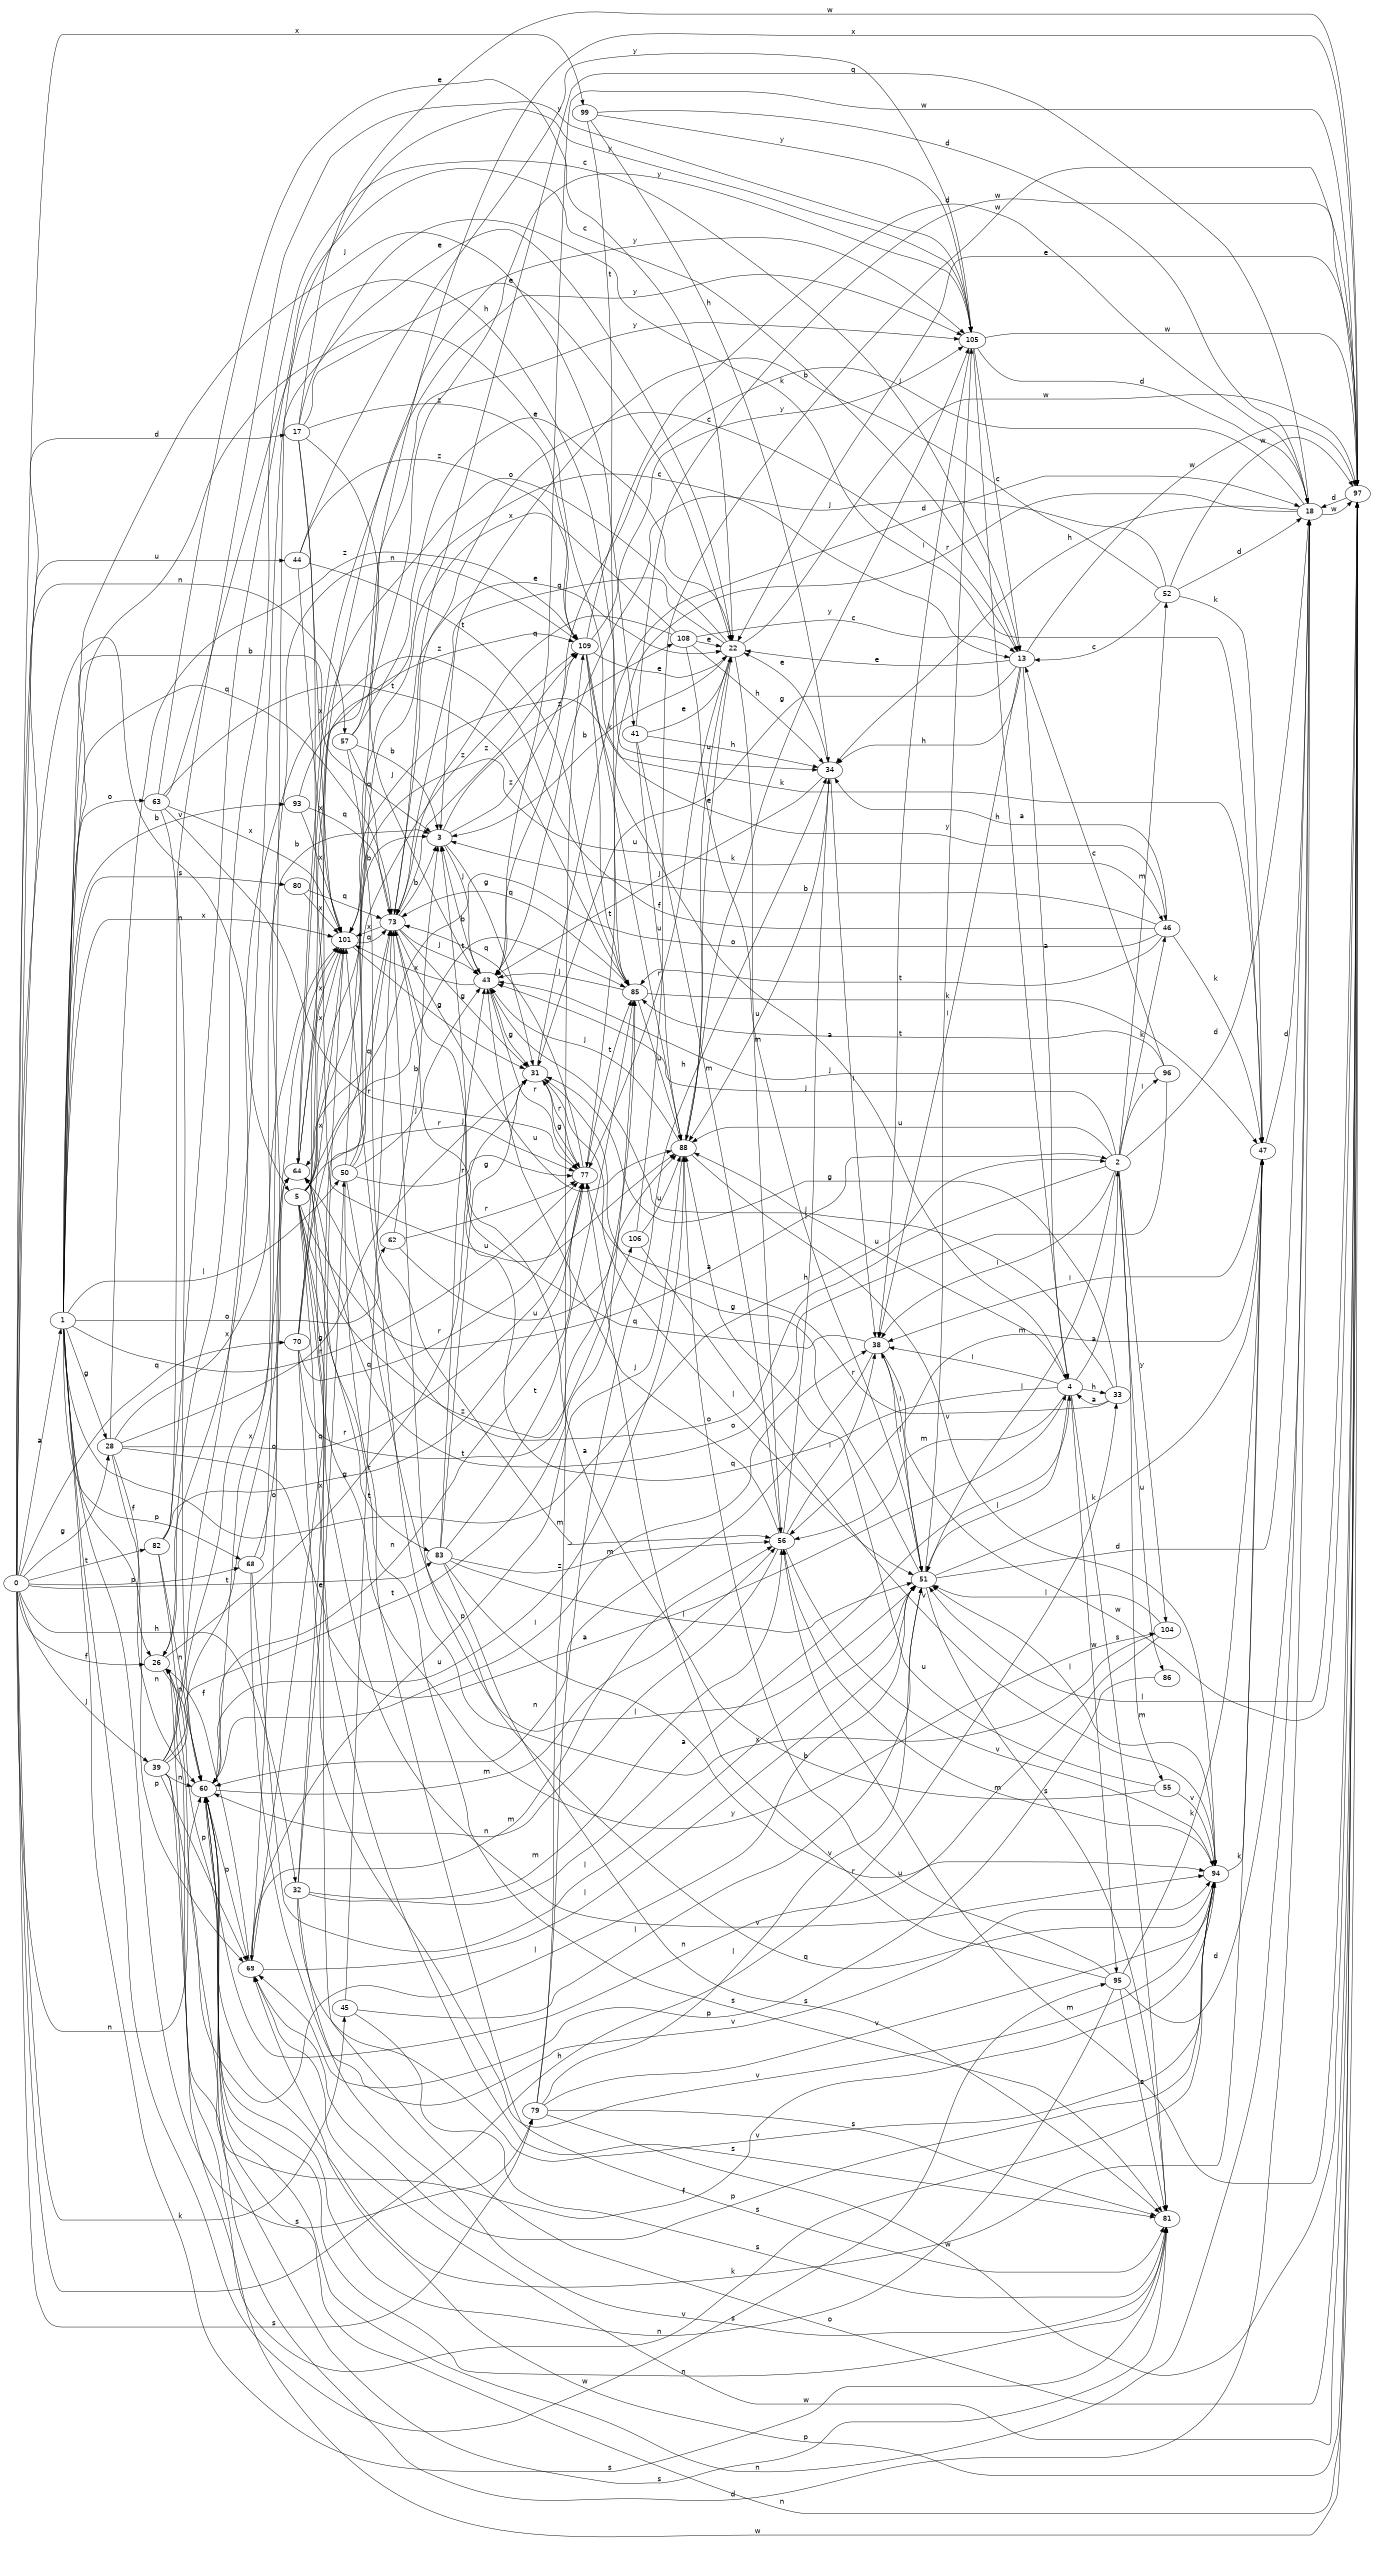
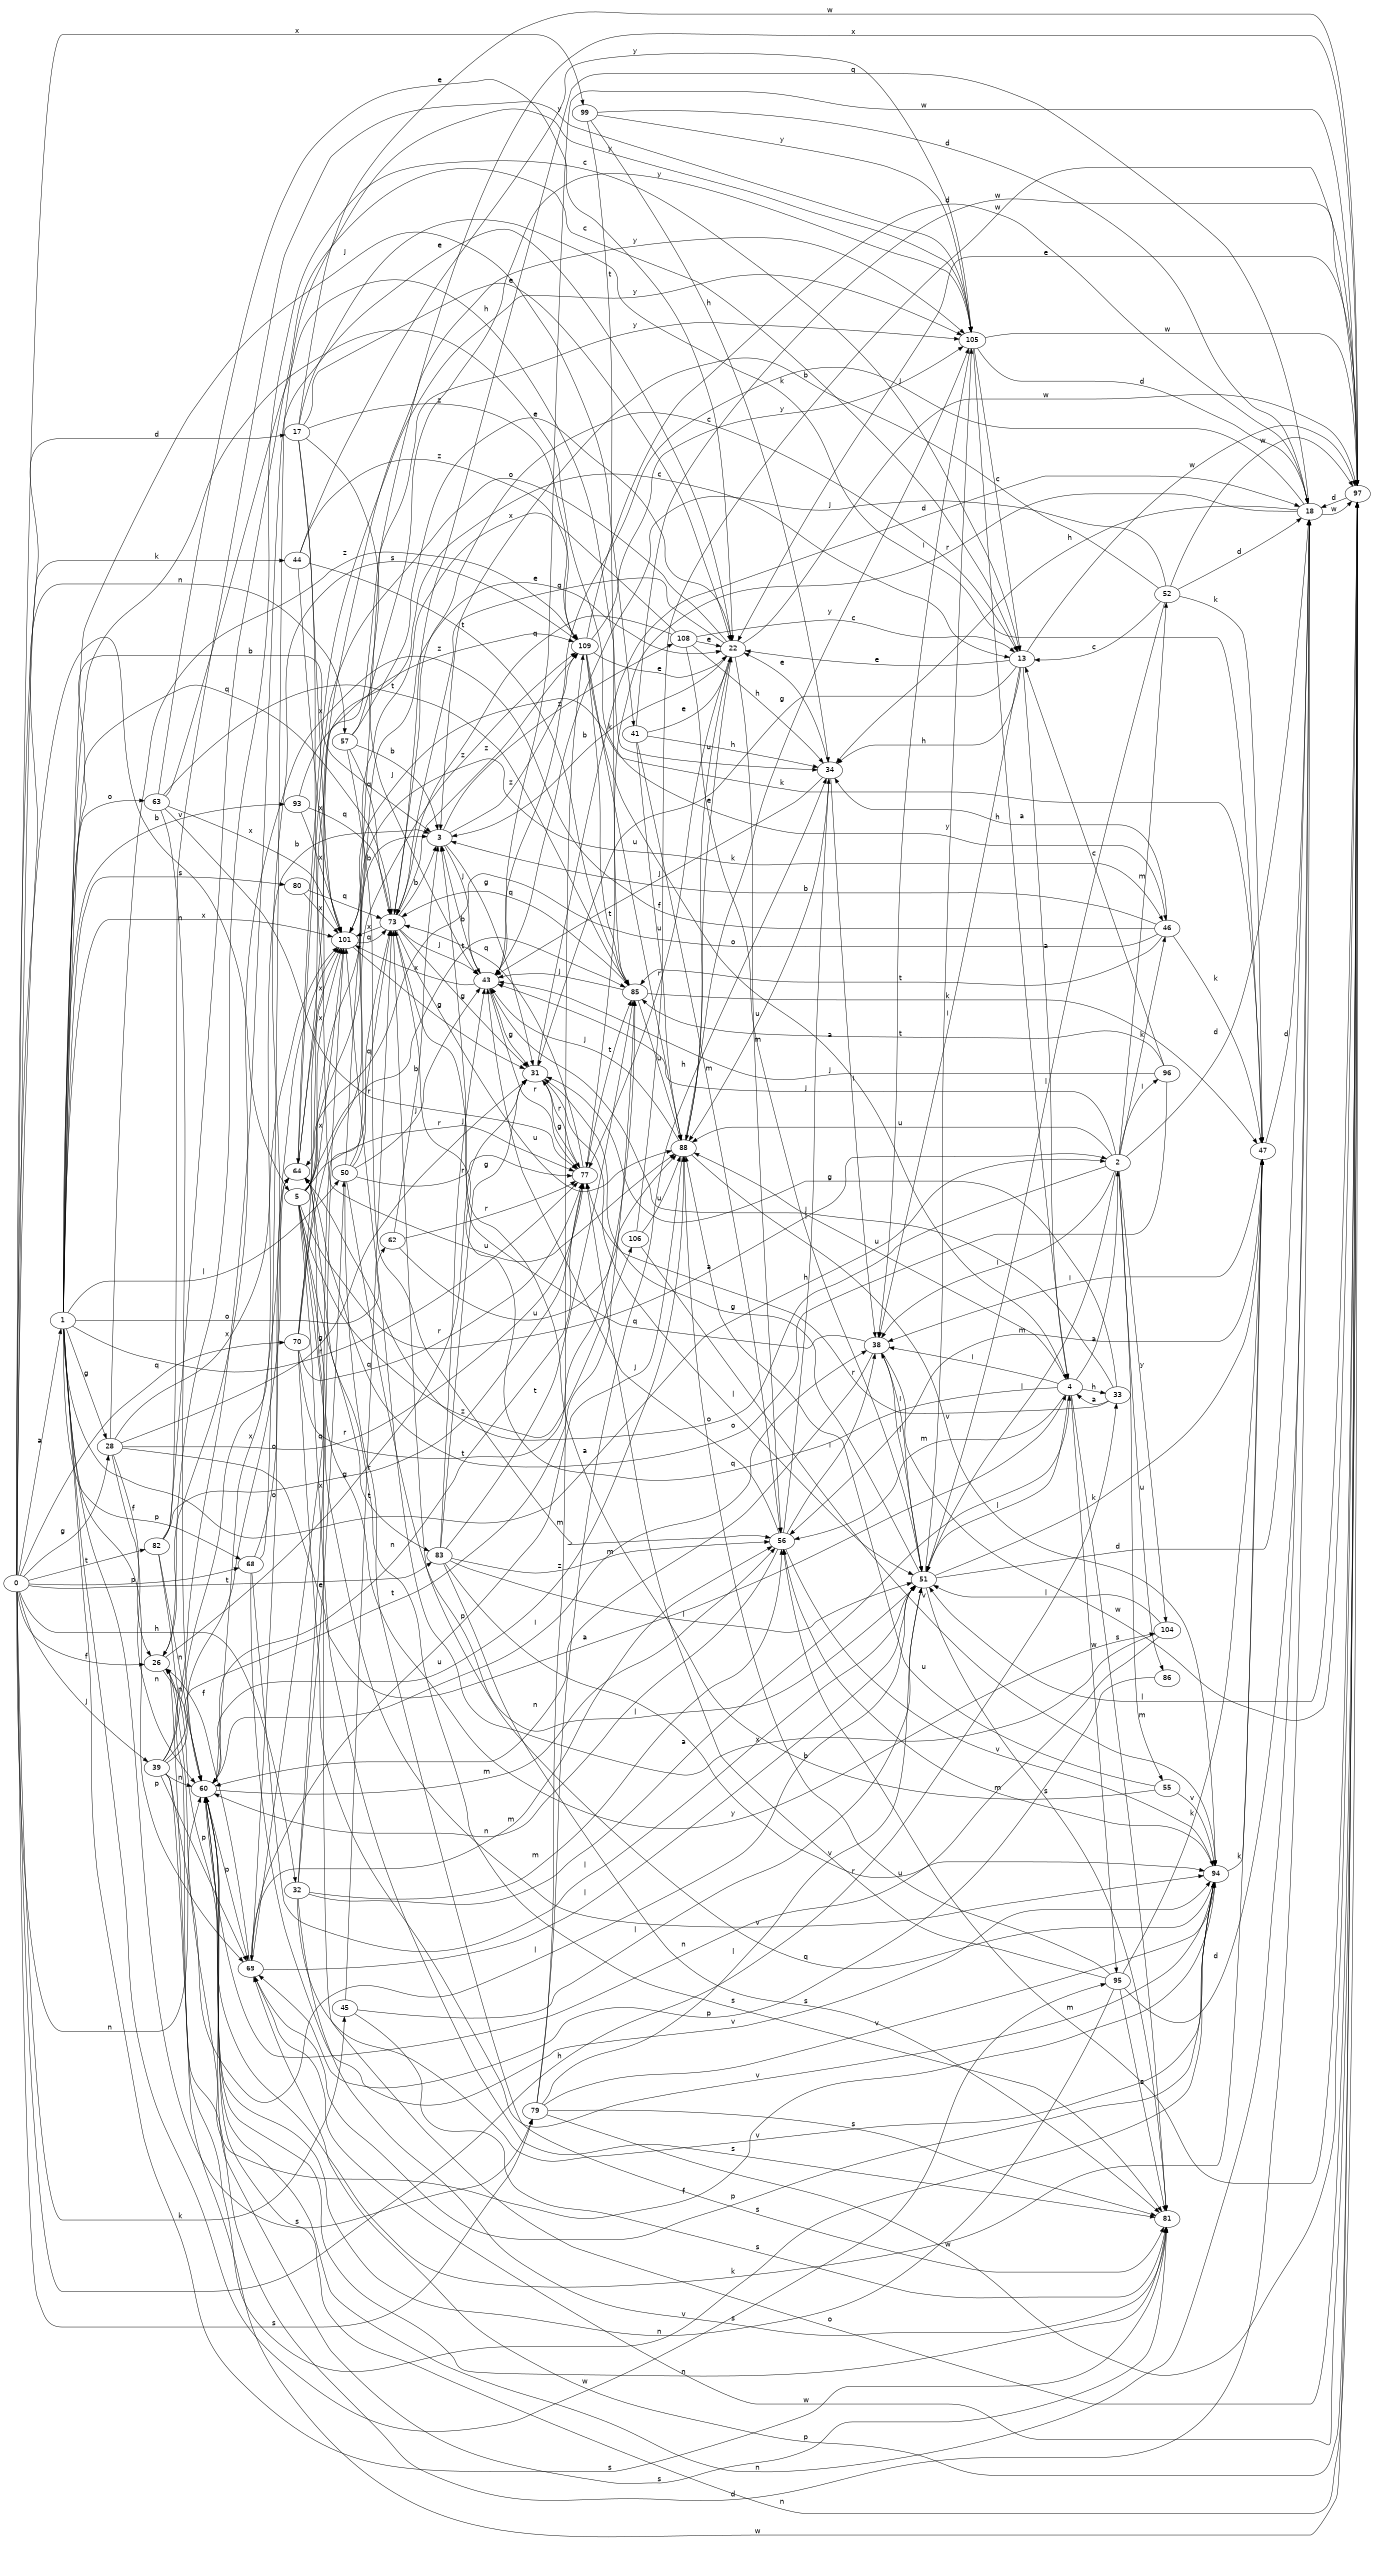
(157, 557) -> (157, 557)
(393, 558) -> (393, 558)
(1106, 1737) -> (1054, 1061)
